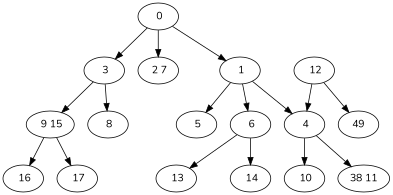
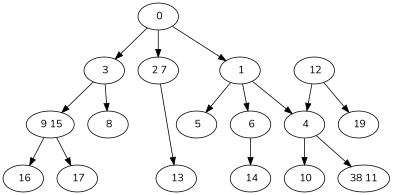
(358, 124) -> (358, 124)
(217, 149) -> (167, 121)
